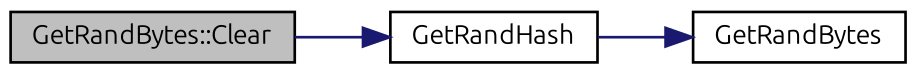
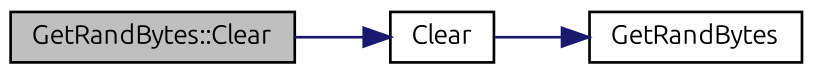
(494, 37) -> (442, 37)
